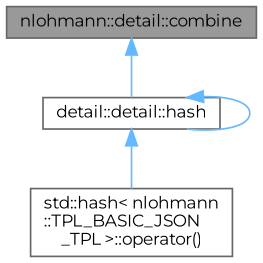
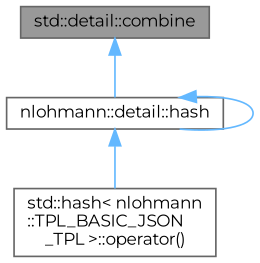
(132, 22) -> (115, 22)
(132, 113) -> (115, 113)
